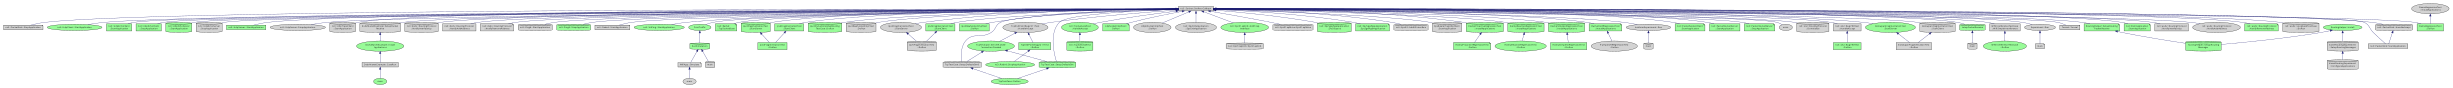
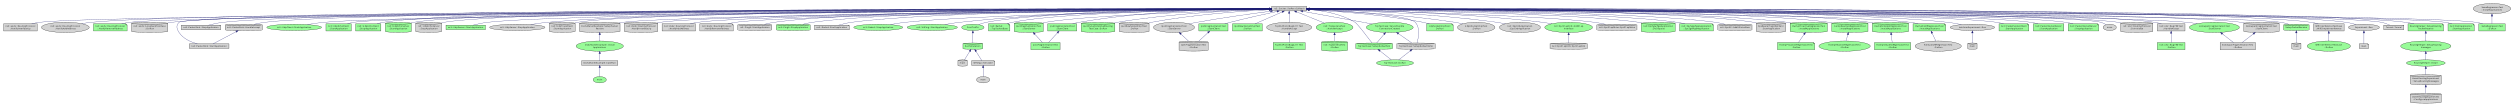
(1007, 37) -> (1338, 18)
(2276, 39) -> (2426, 57)
(2203, 46) -> (2426, 46)
(1021, 56) -> (1013, 16)
